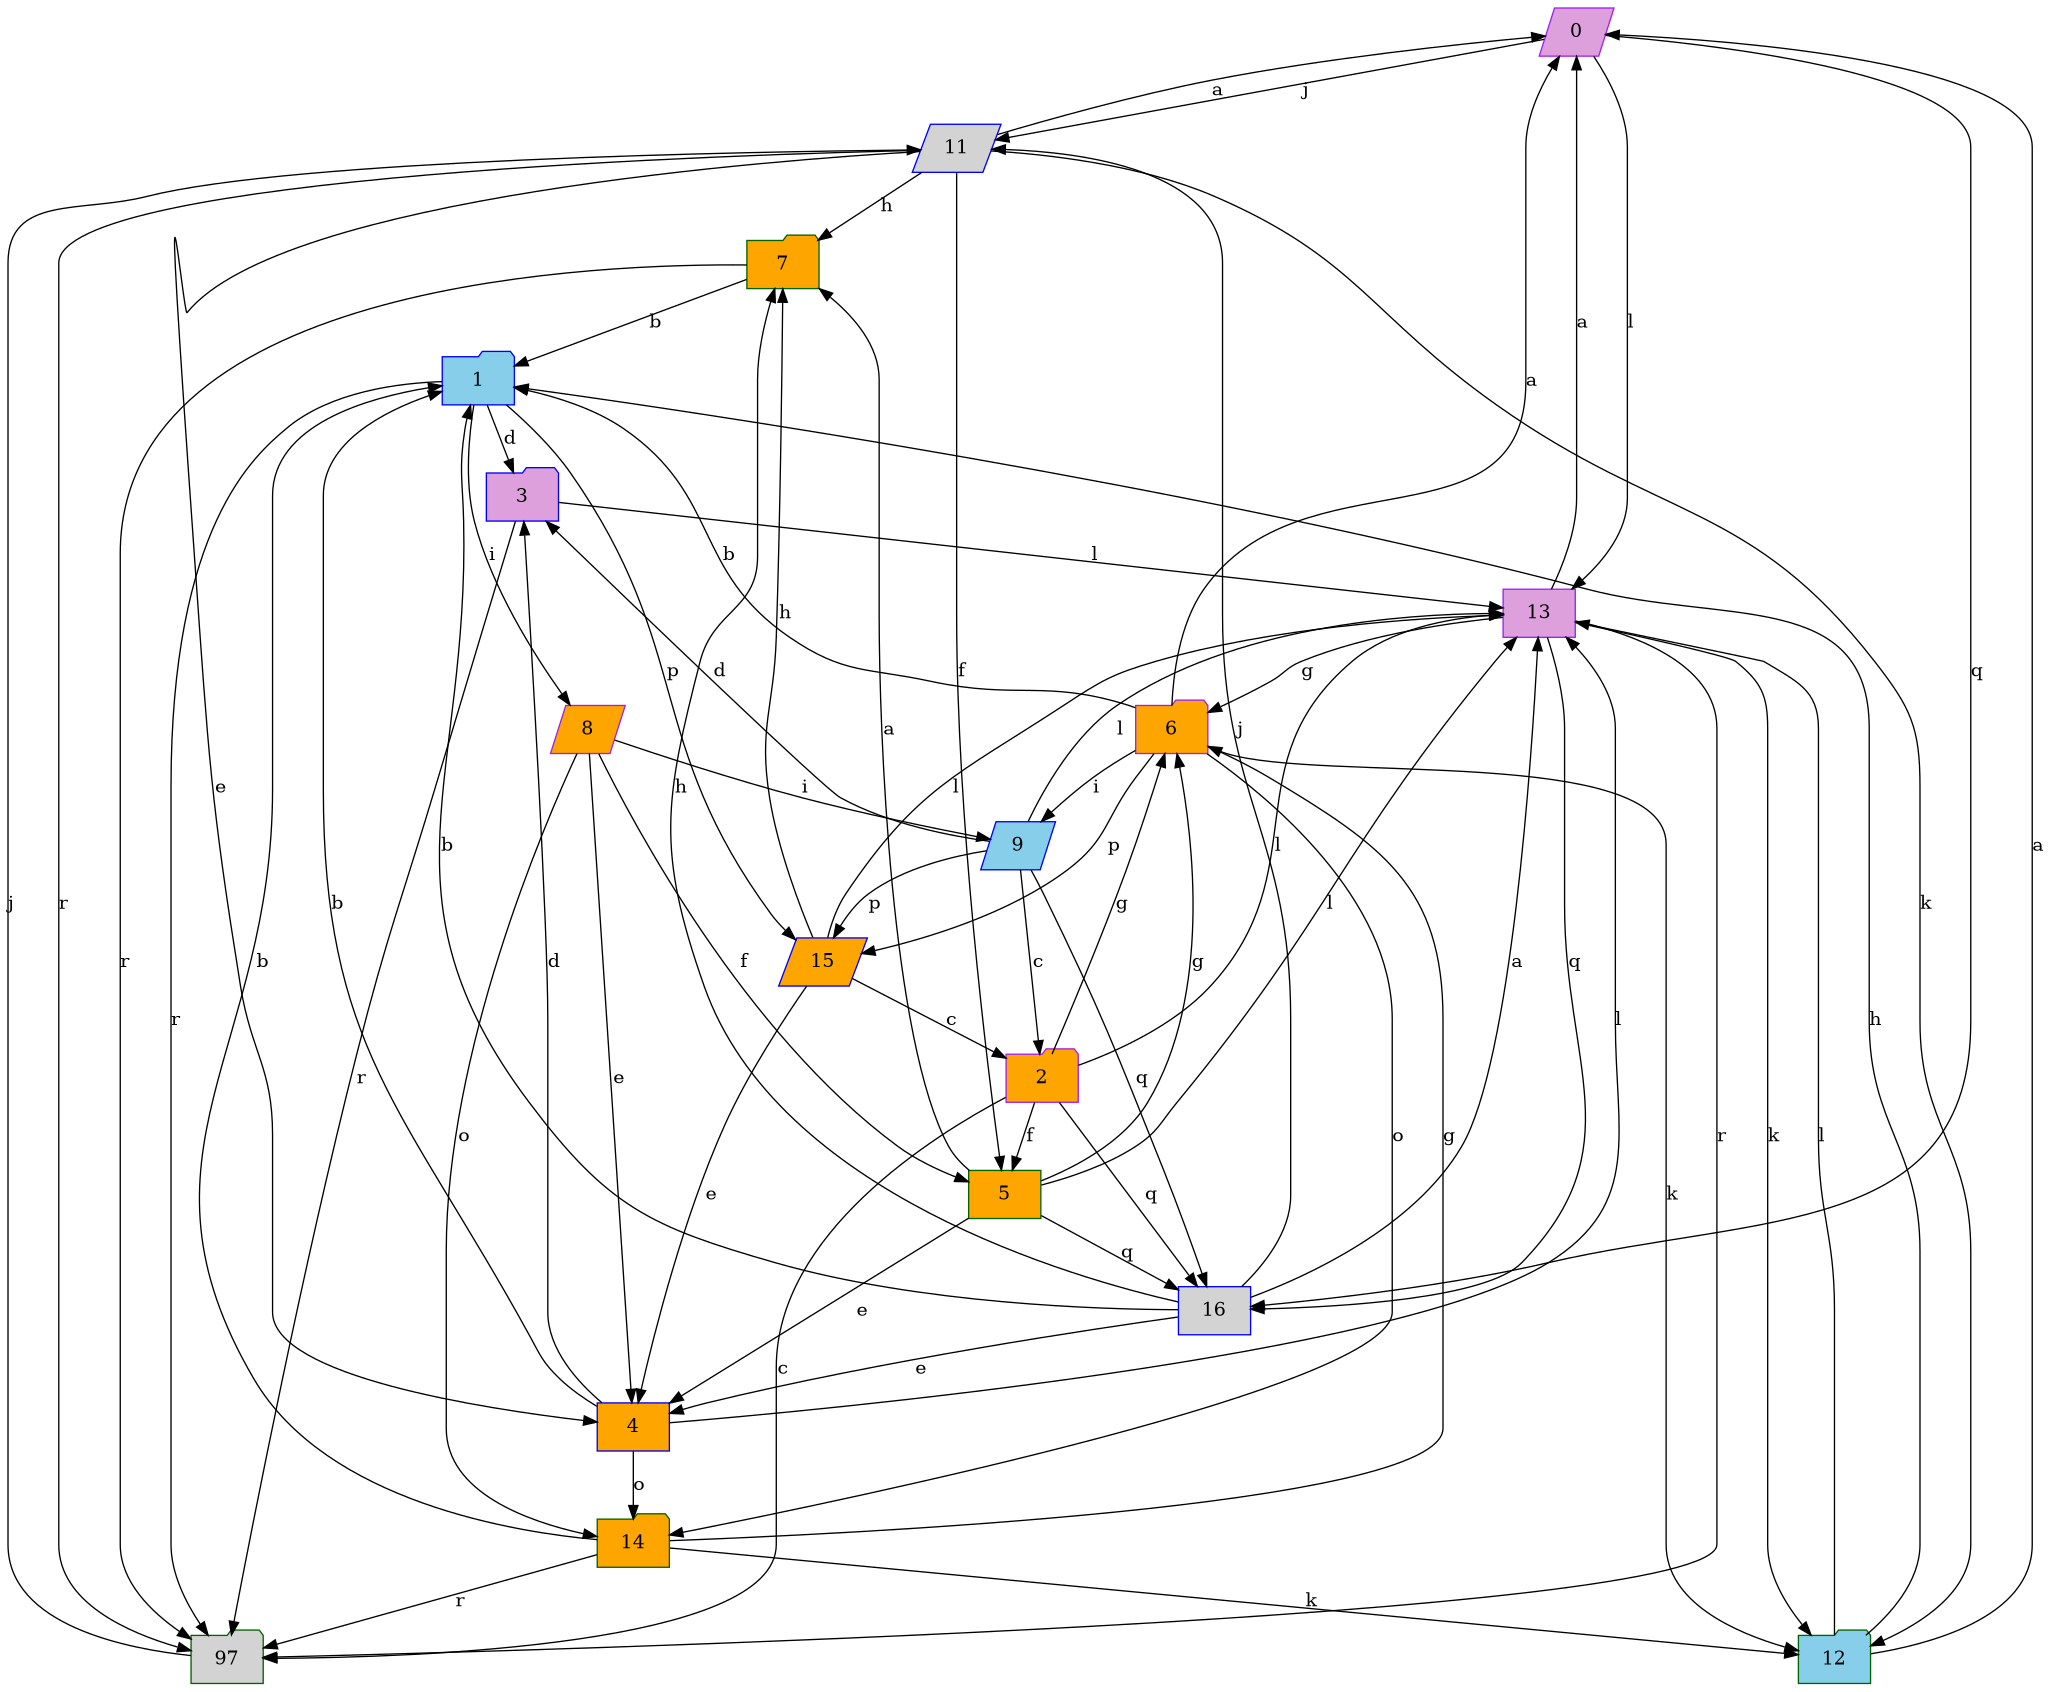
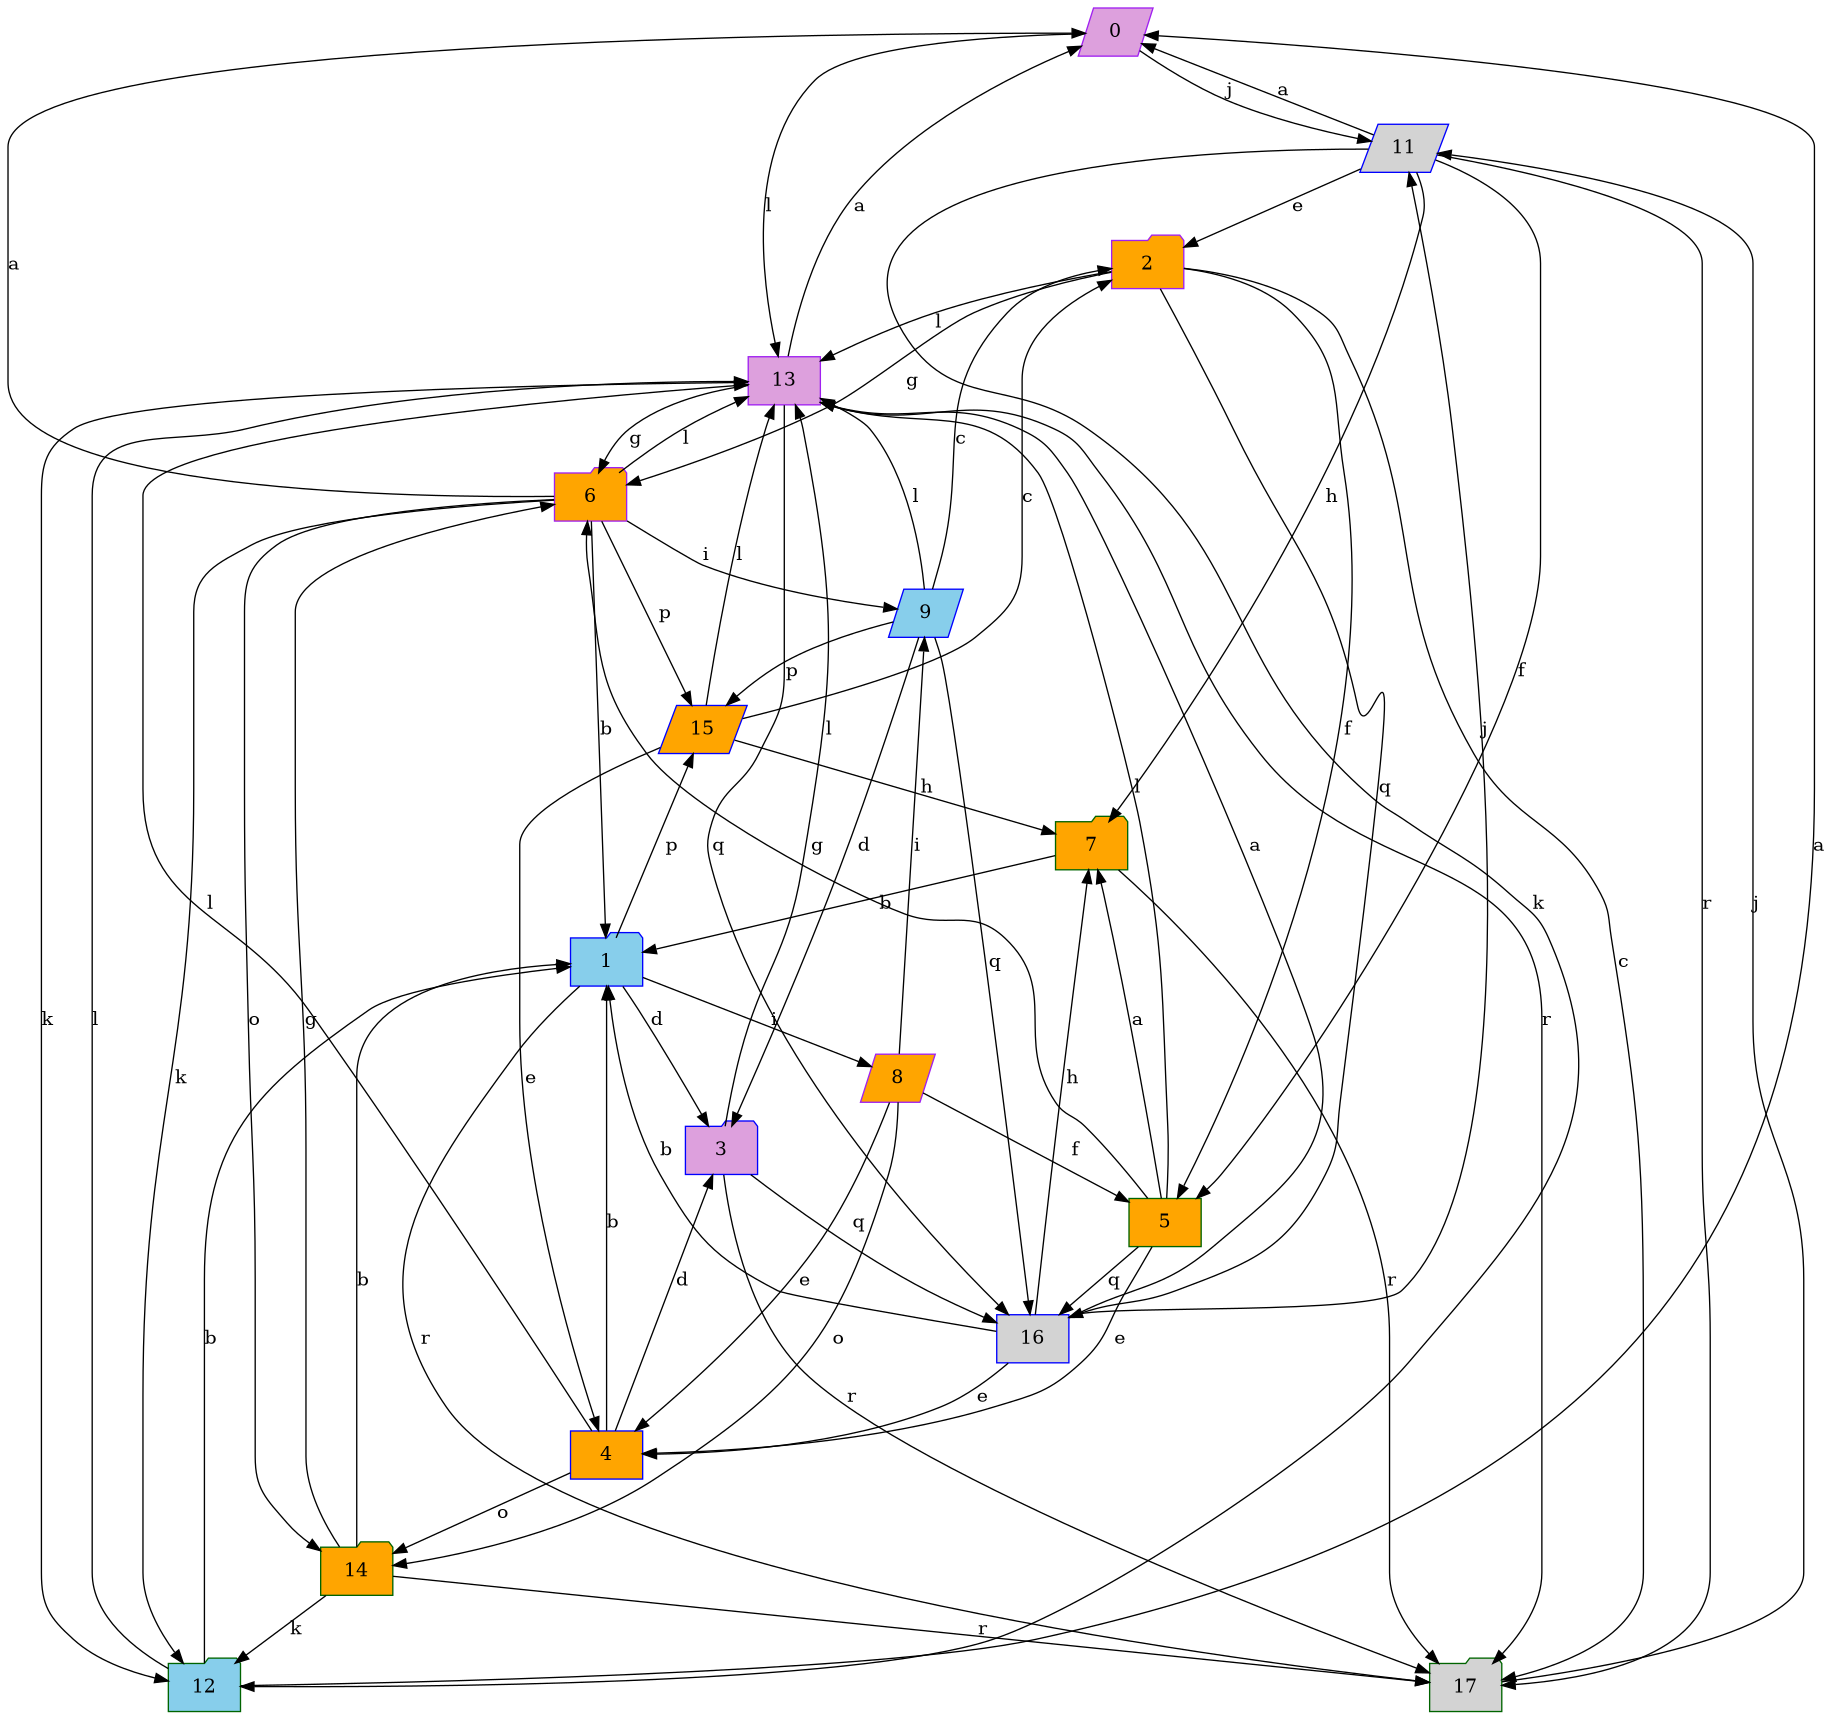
none -> (675, 434)
(193, 531) -> (1279, 205)
(1971, 800) -> (869, 1257)
(1876, 1020) -> (211, 1339)
(227, 1659) -> (1466, 1688)
